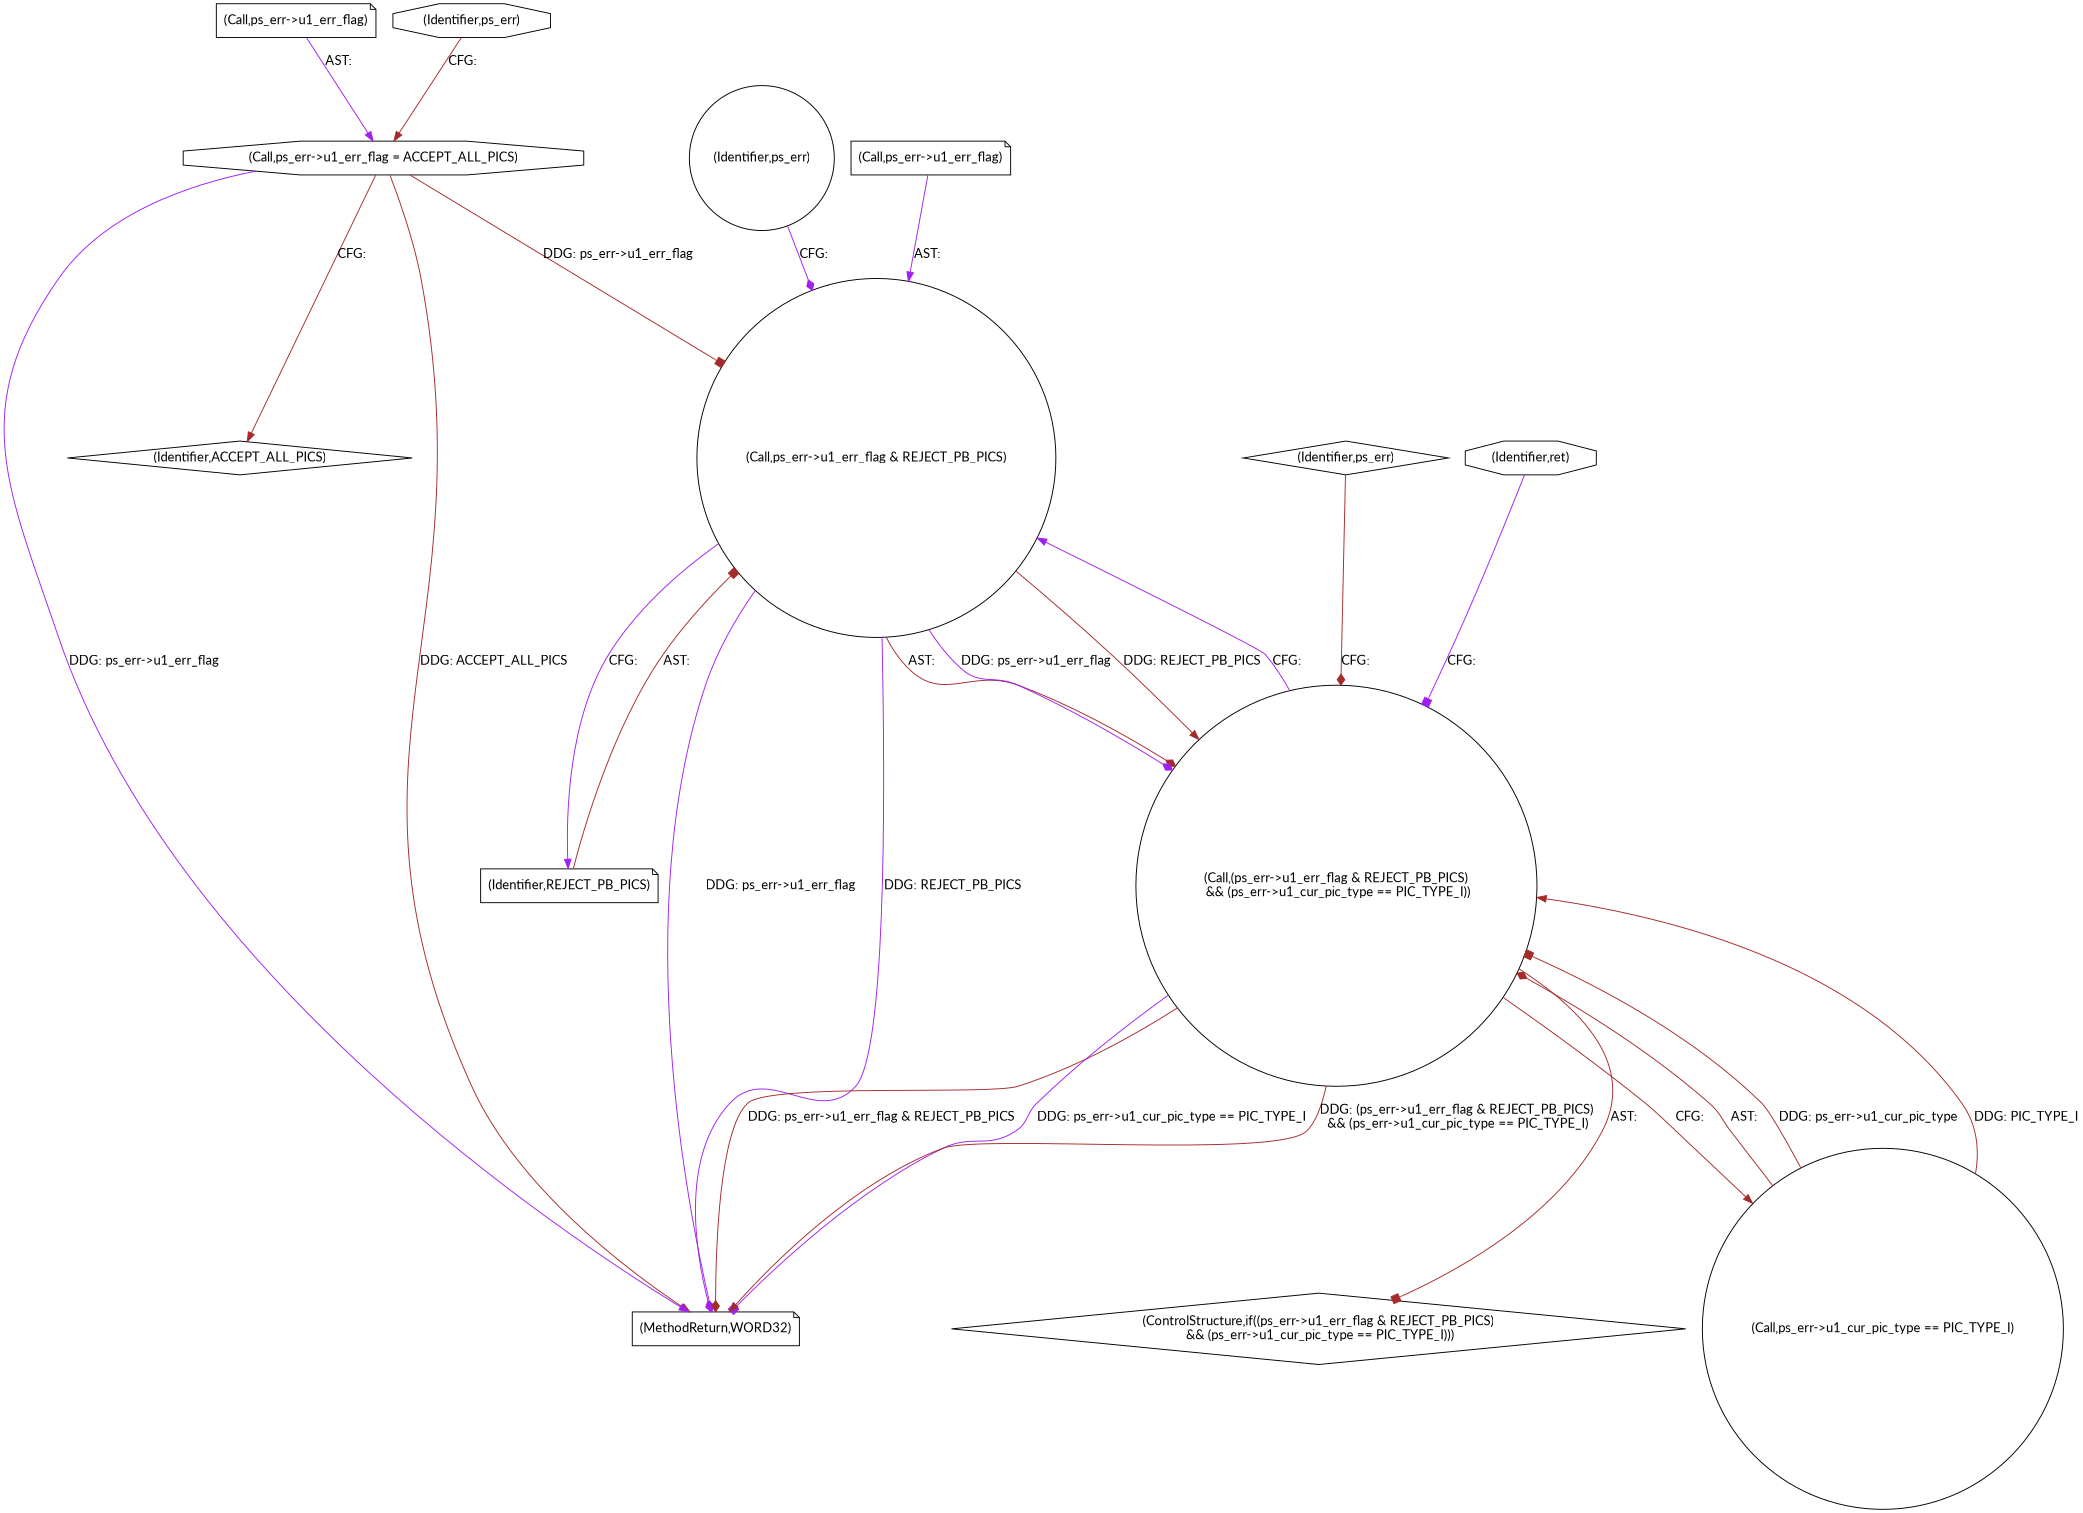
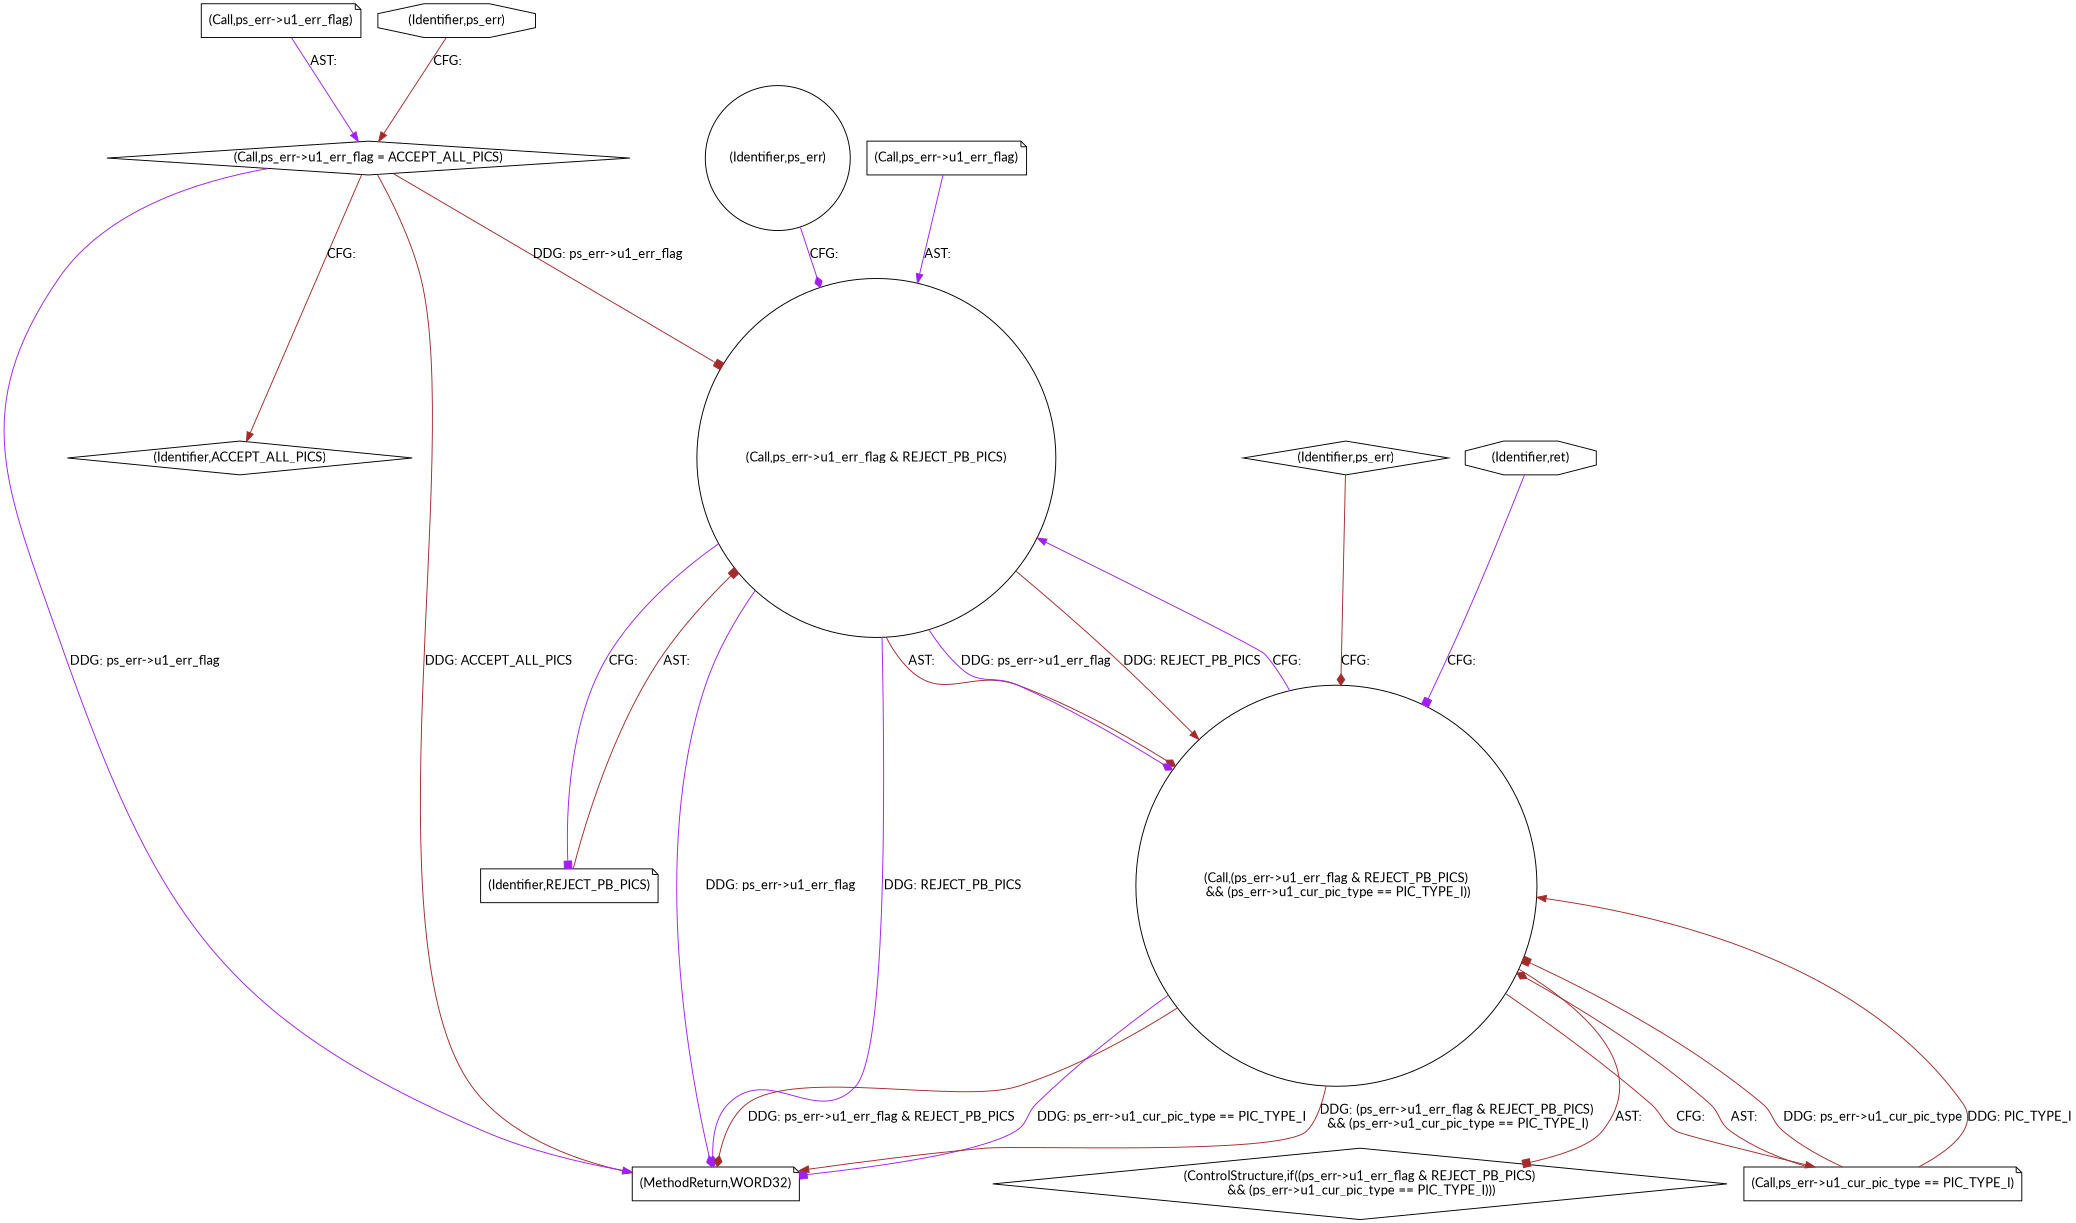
(383, 158) -> (368, 158)
(596, 679) -> (596, 679)
(1883, 1329) -> (1883, 1184)
